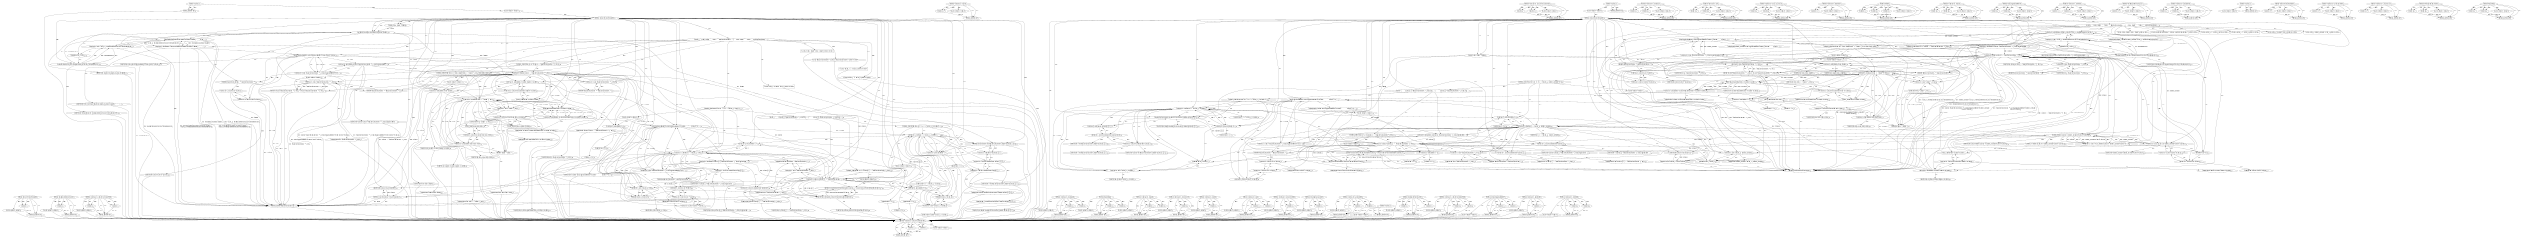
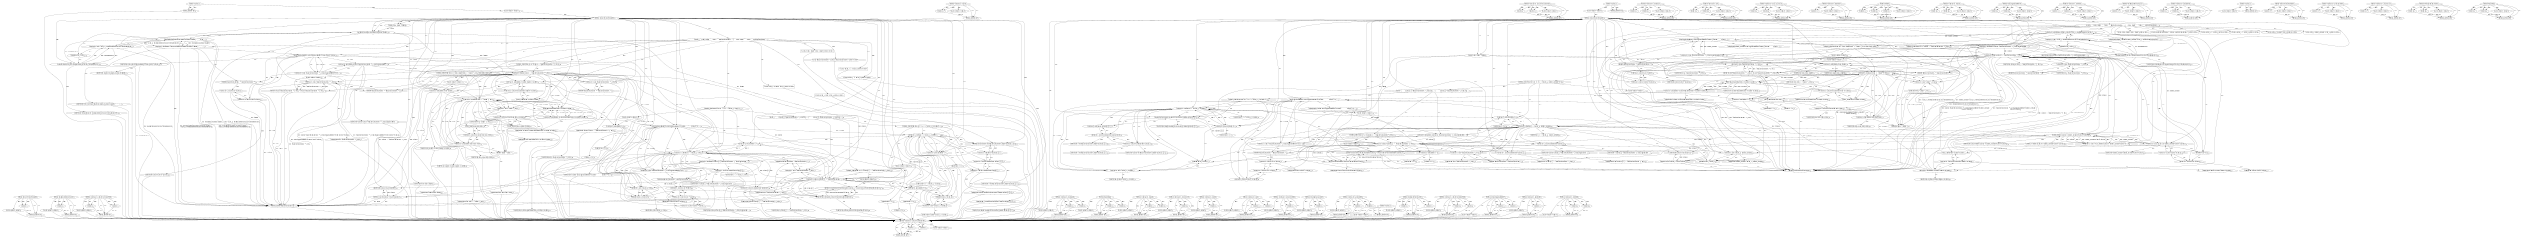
(169, 34) -> (127, 69)
none -> (829, 95)
(2050, 138) -> (2055, 140)
none -> (737, 175)
